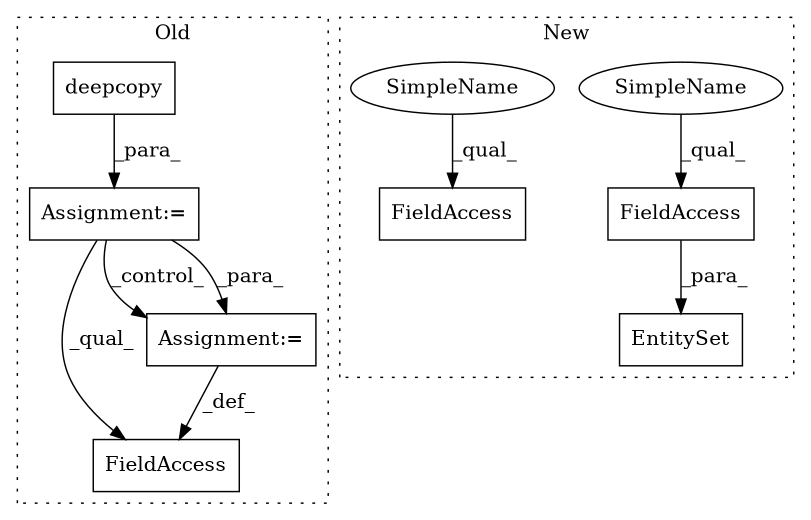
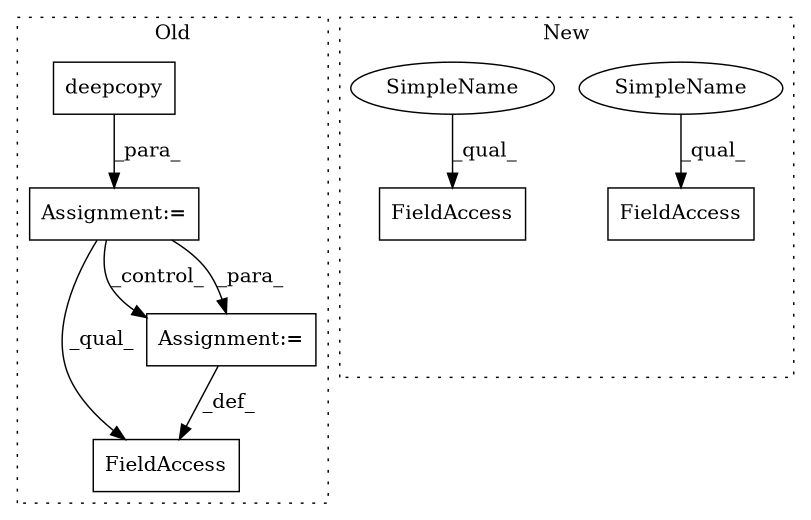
(681, 340) -> none
